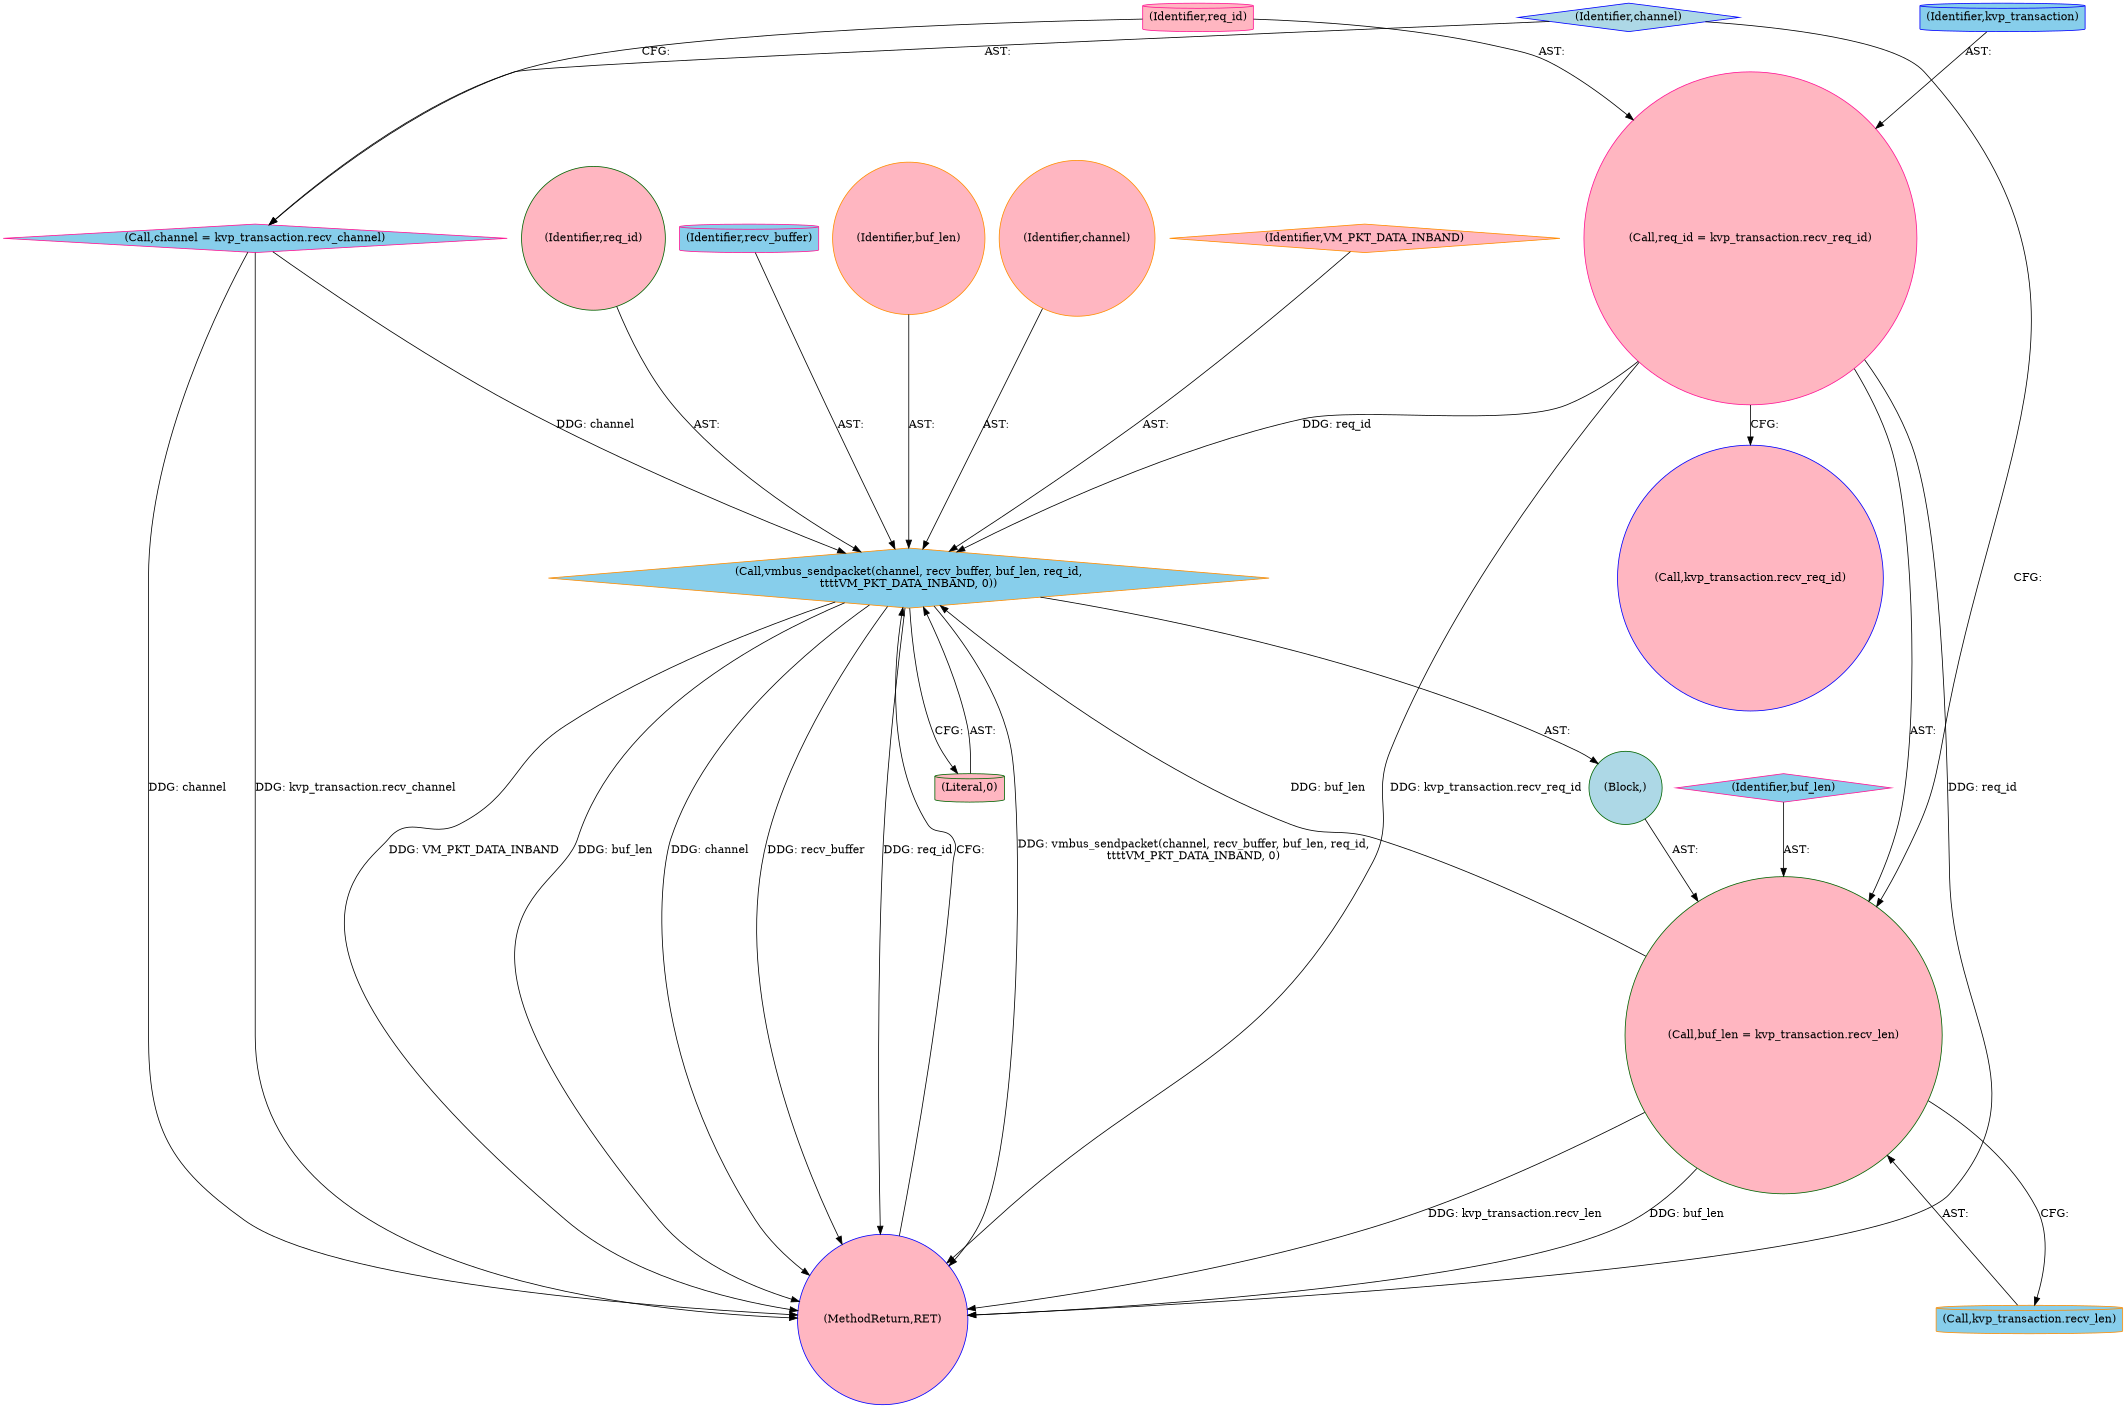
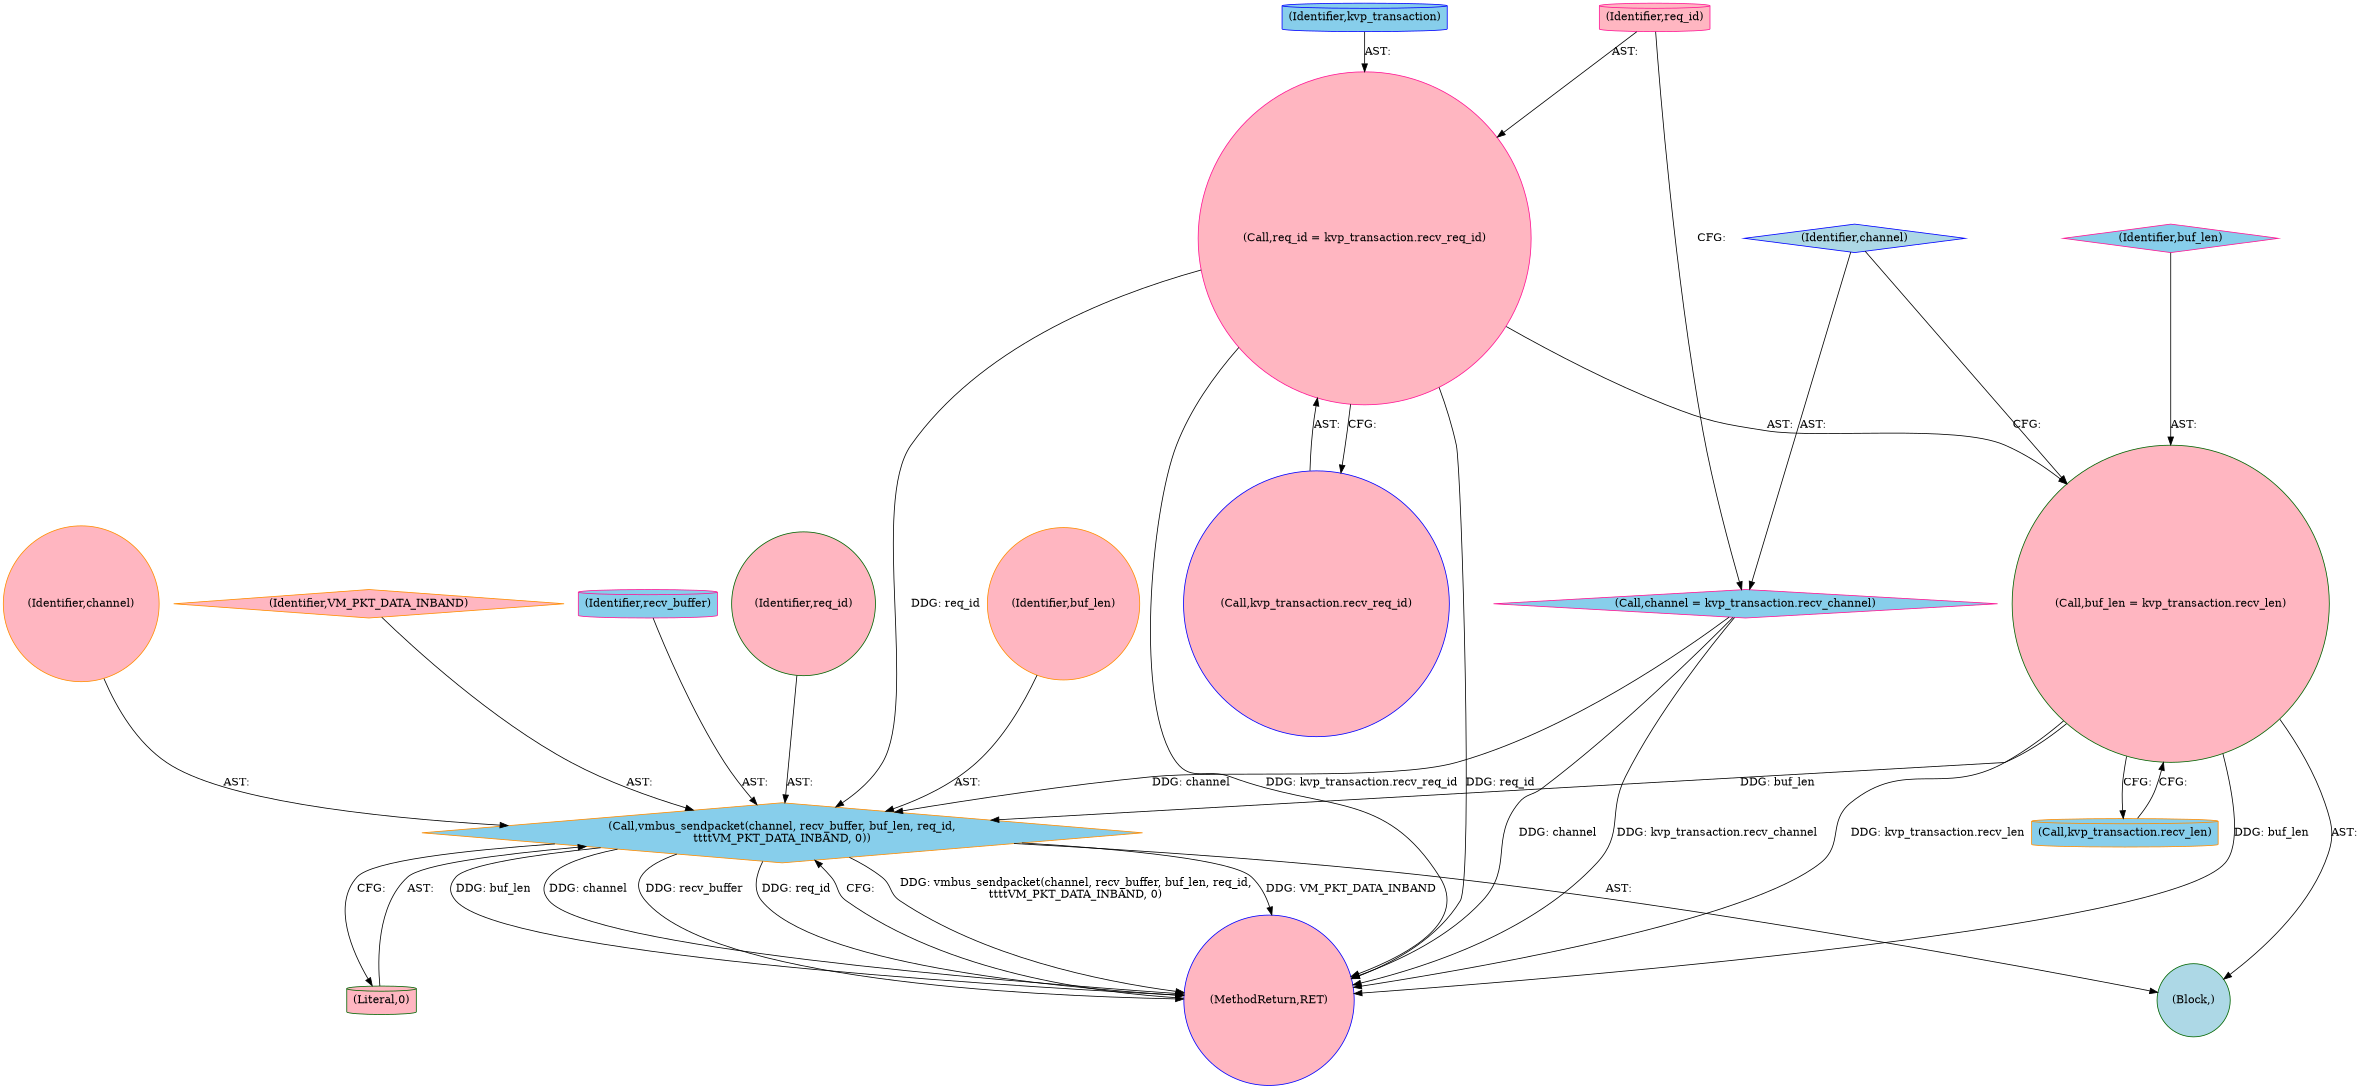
none -> (1312, 438)
(1669, 857) -> (2326, 859)
(1957, 1214) -> (2175, 783)
